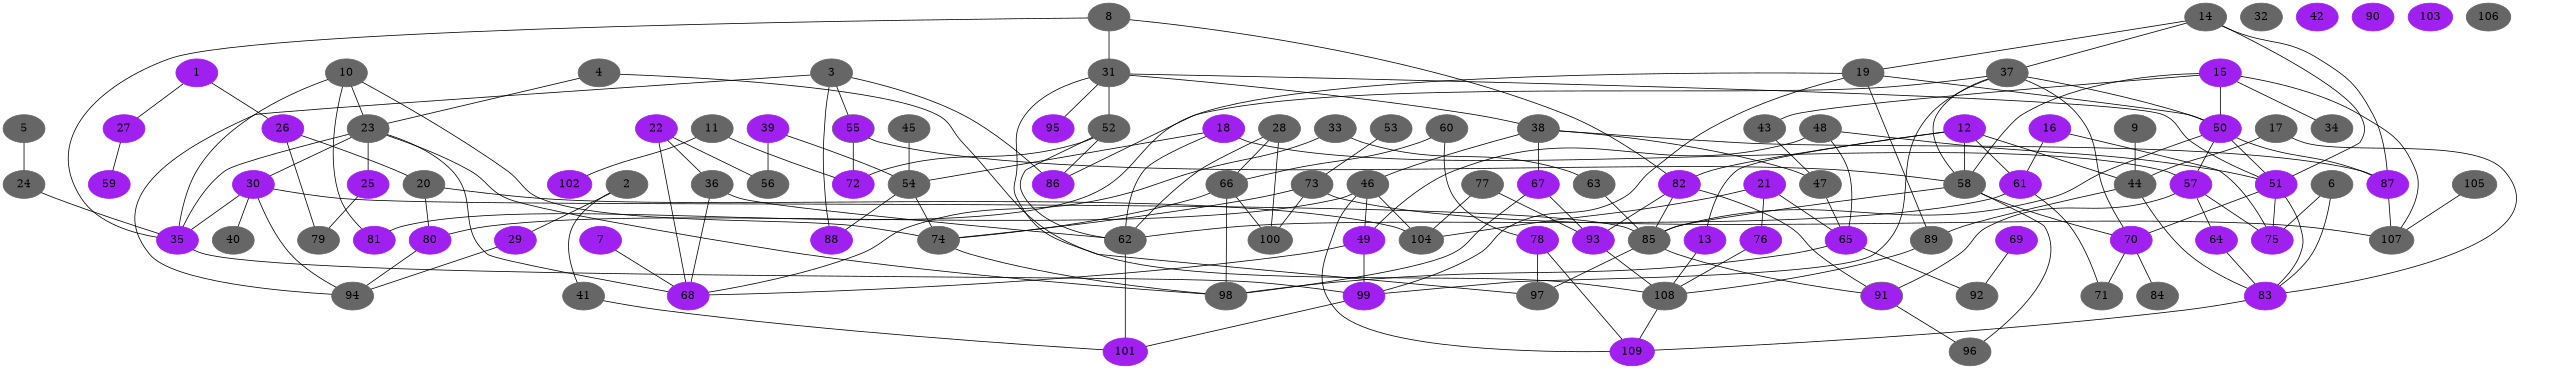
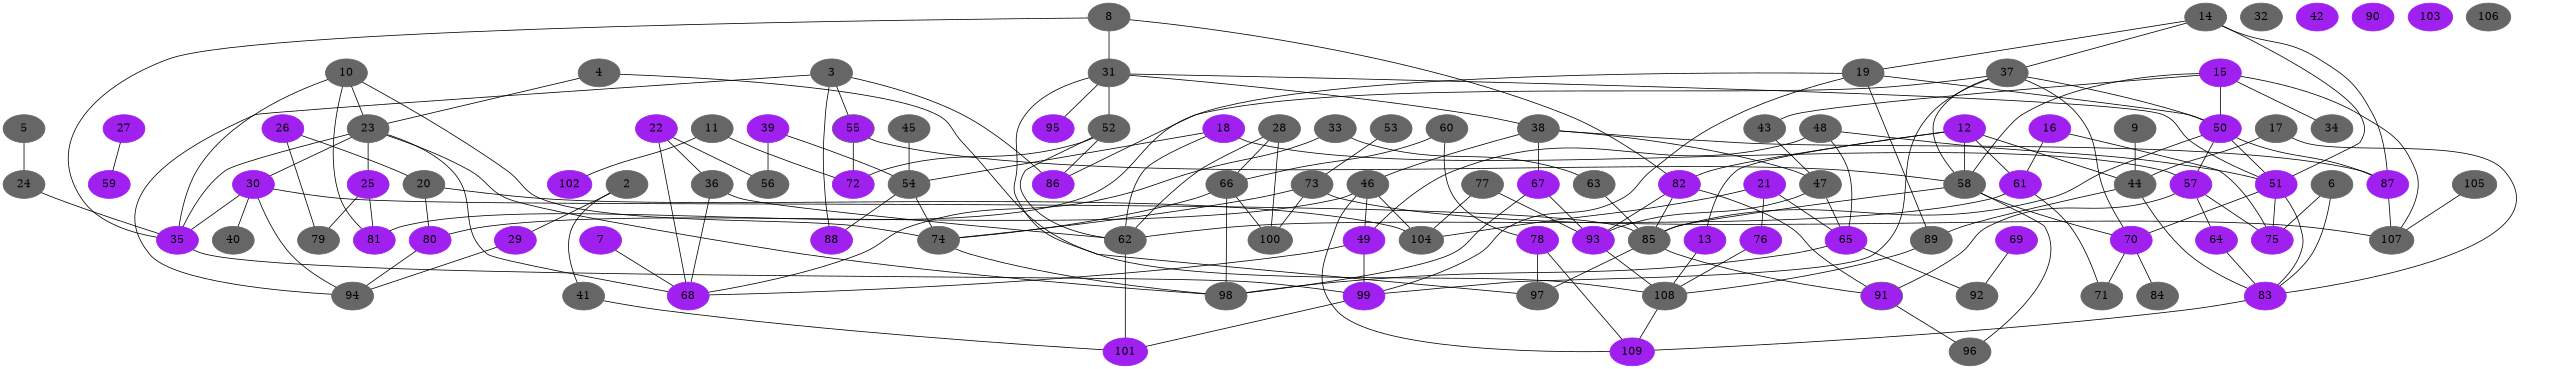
(197, 73) -> none
none -> (371, 212)
none -> (1702, 213)
